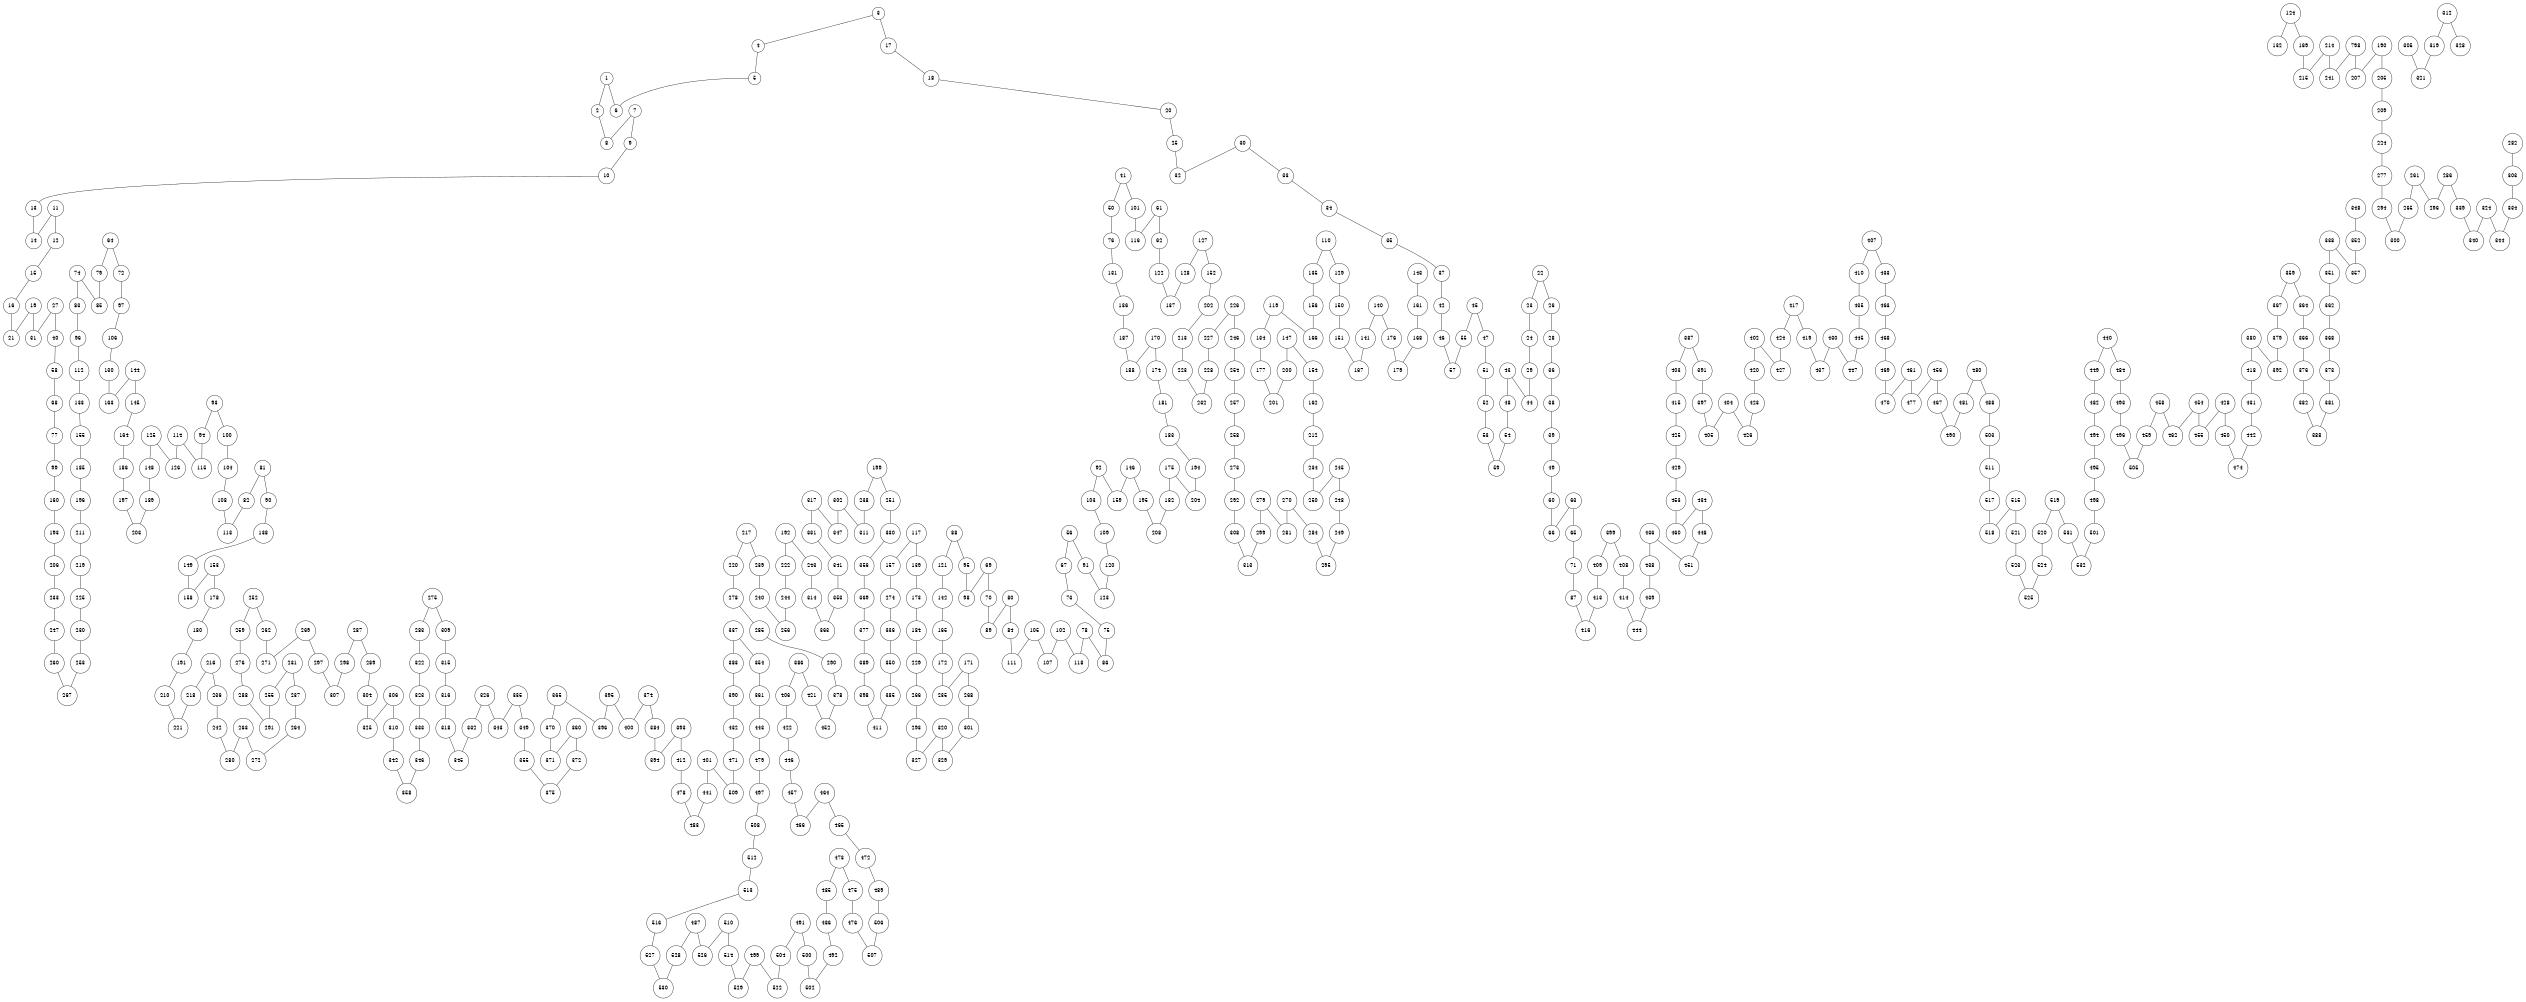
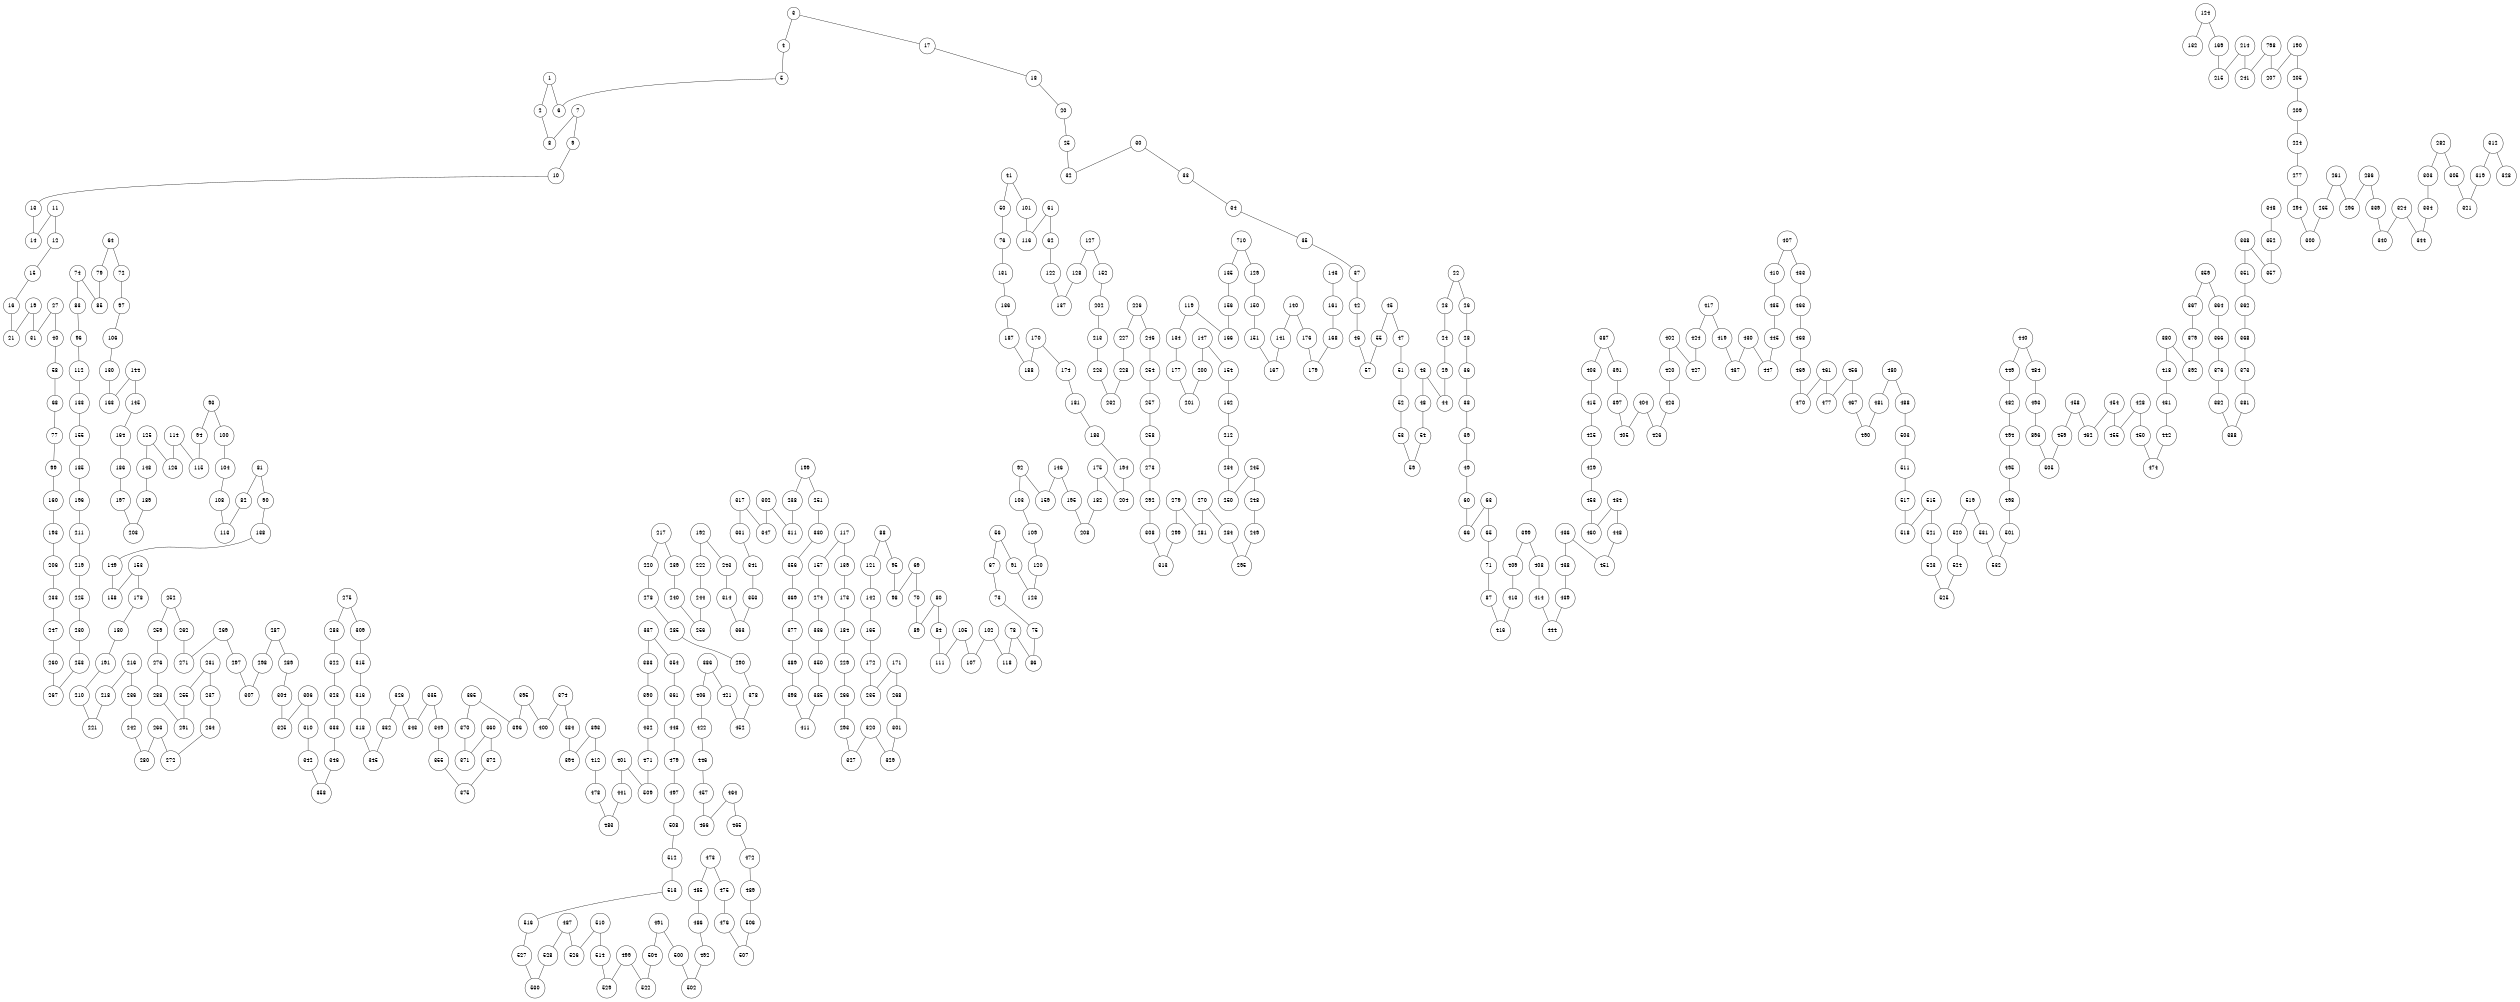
none -> (2448, 160)
(1326, 241) -> (1241, 241)
(2120, 436) -> (2036, 436)
